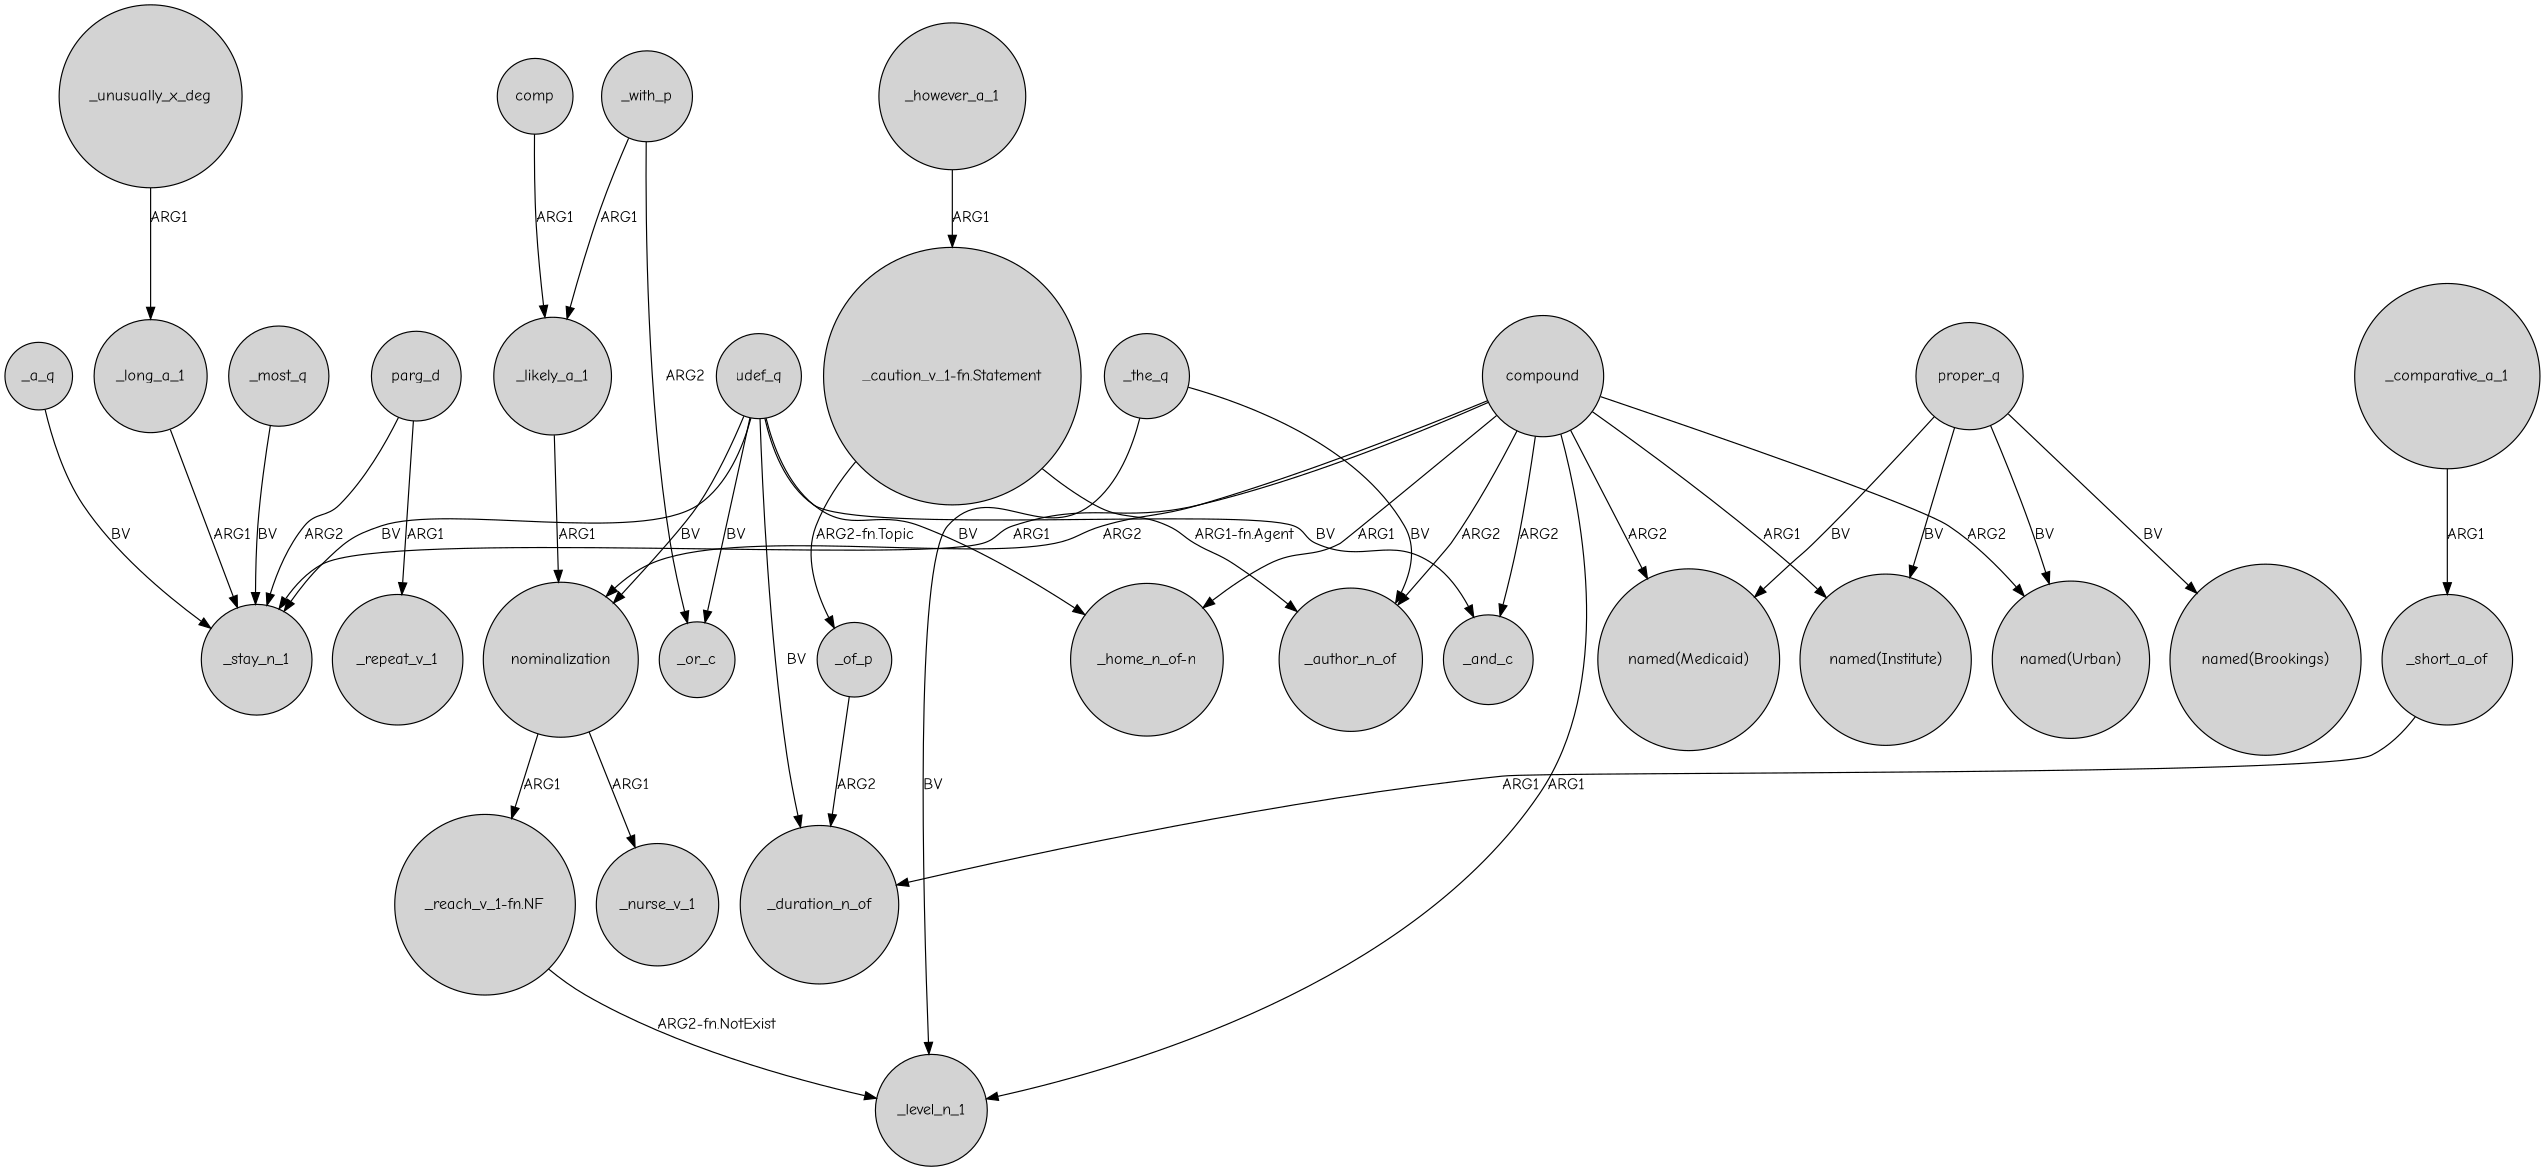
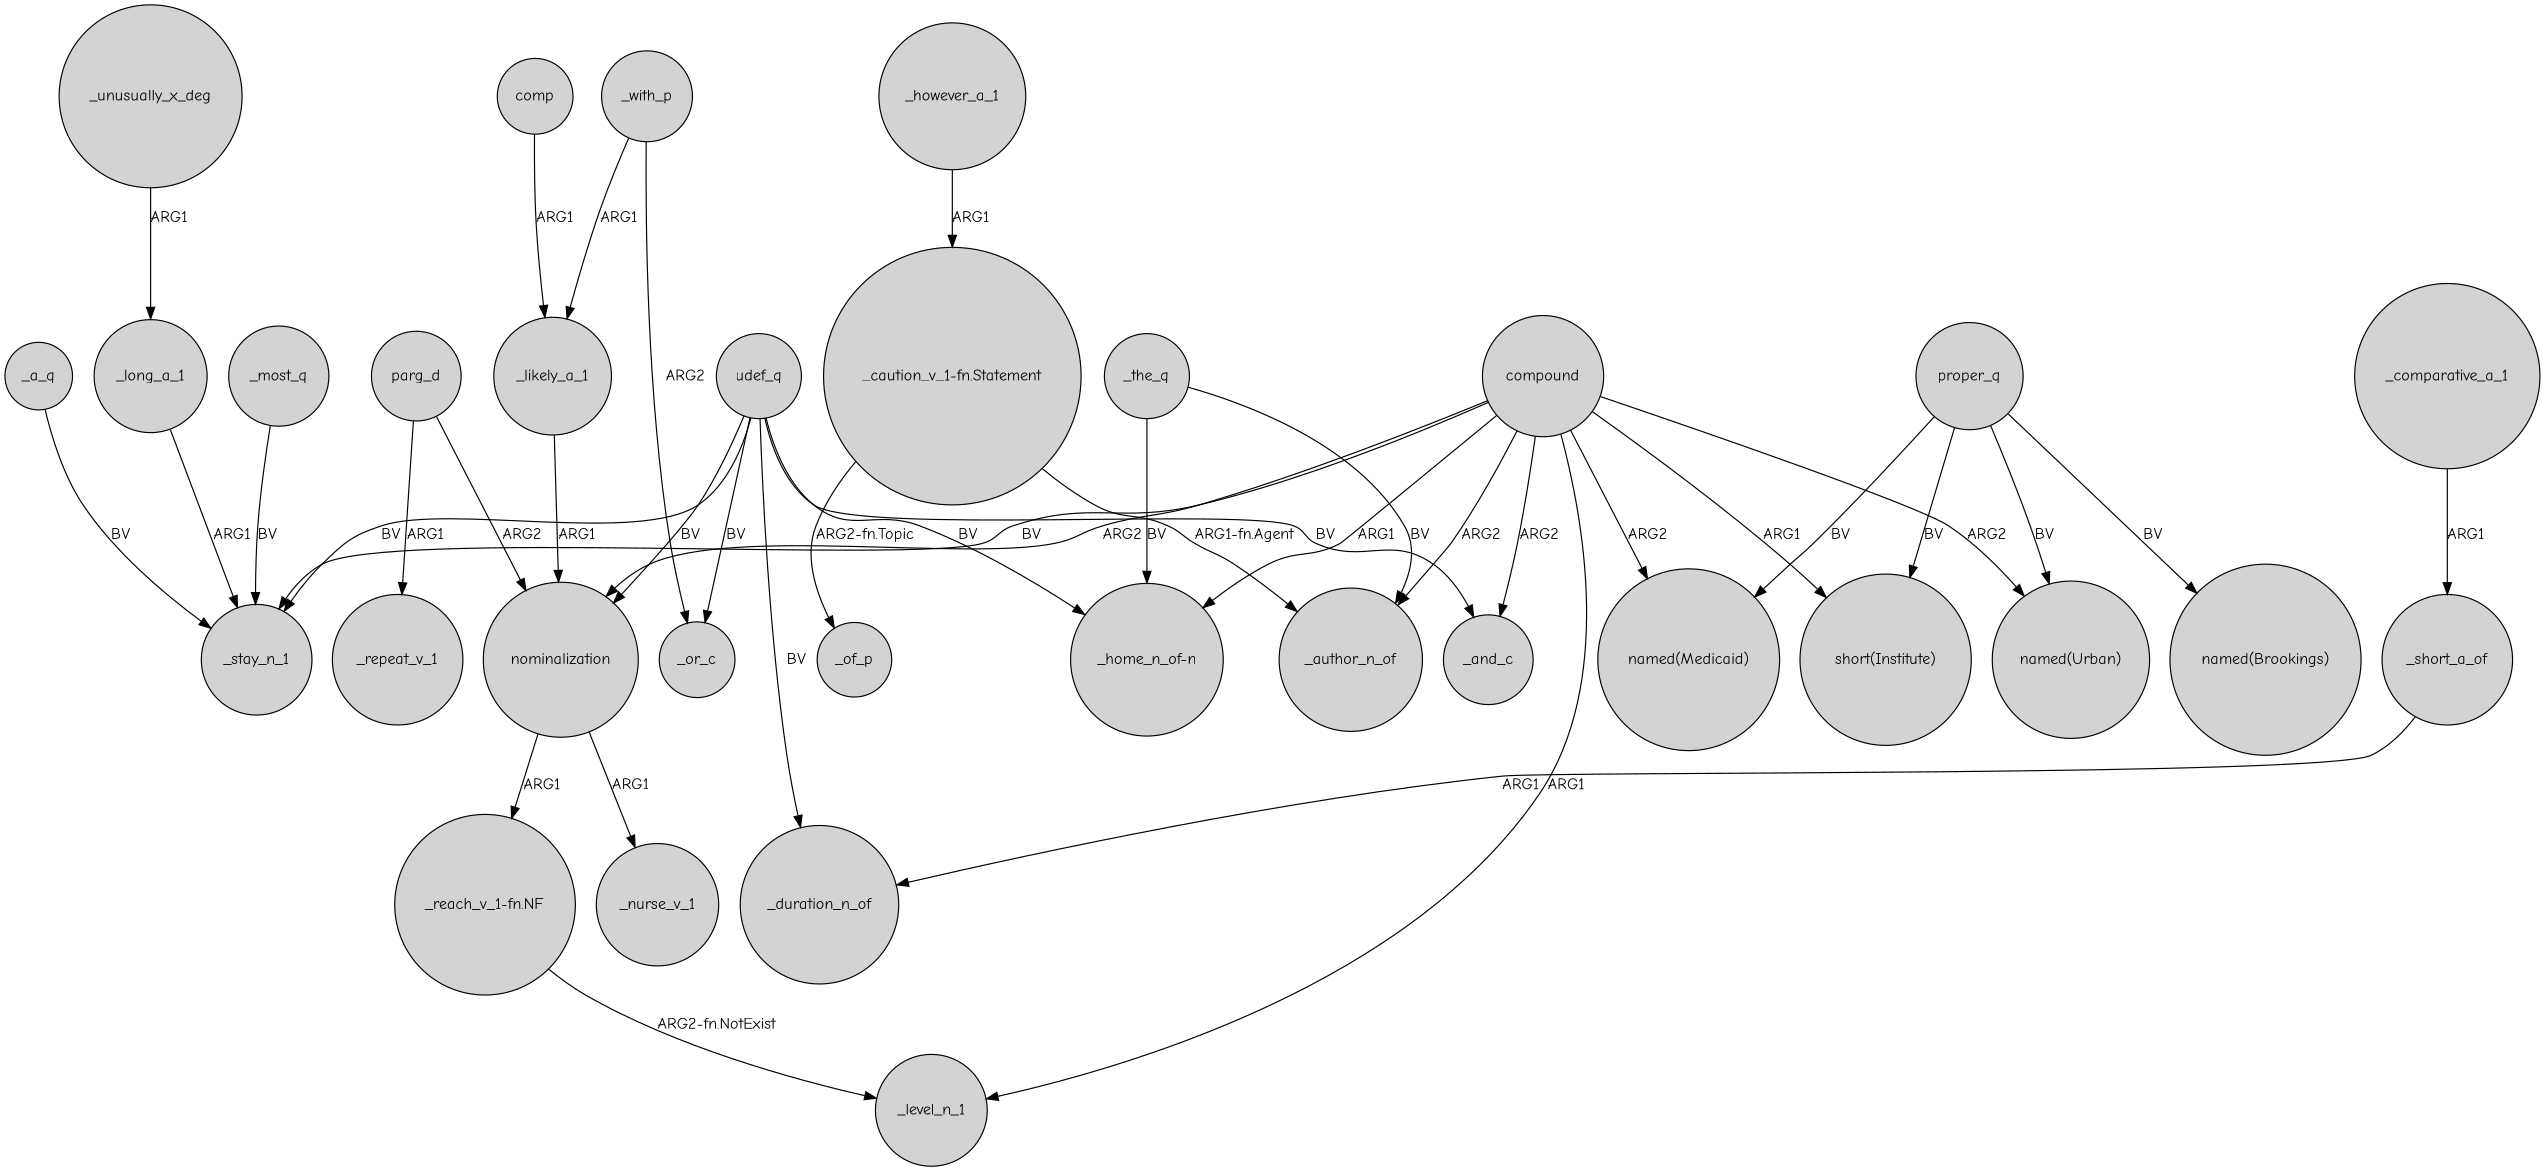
(335, 509) -> (478, 498)
(1032, 535) -> (1032, 535)
(926, 656) -> (1147, 495)
(1886, 660) -> (1886, 660)
(841, 755) -> none
